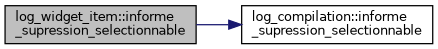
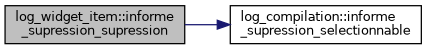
(101, 25) -> (95, 25)
